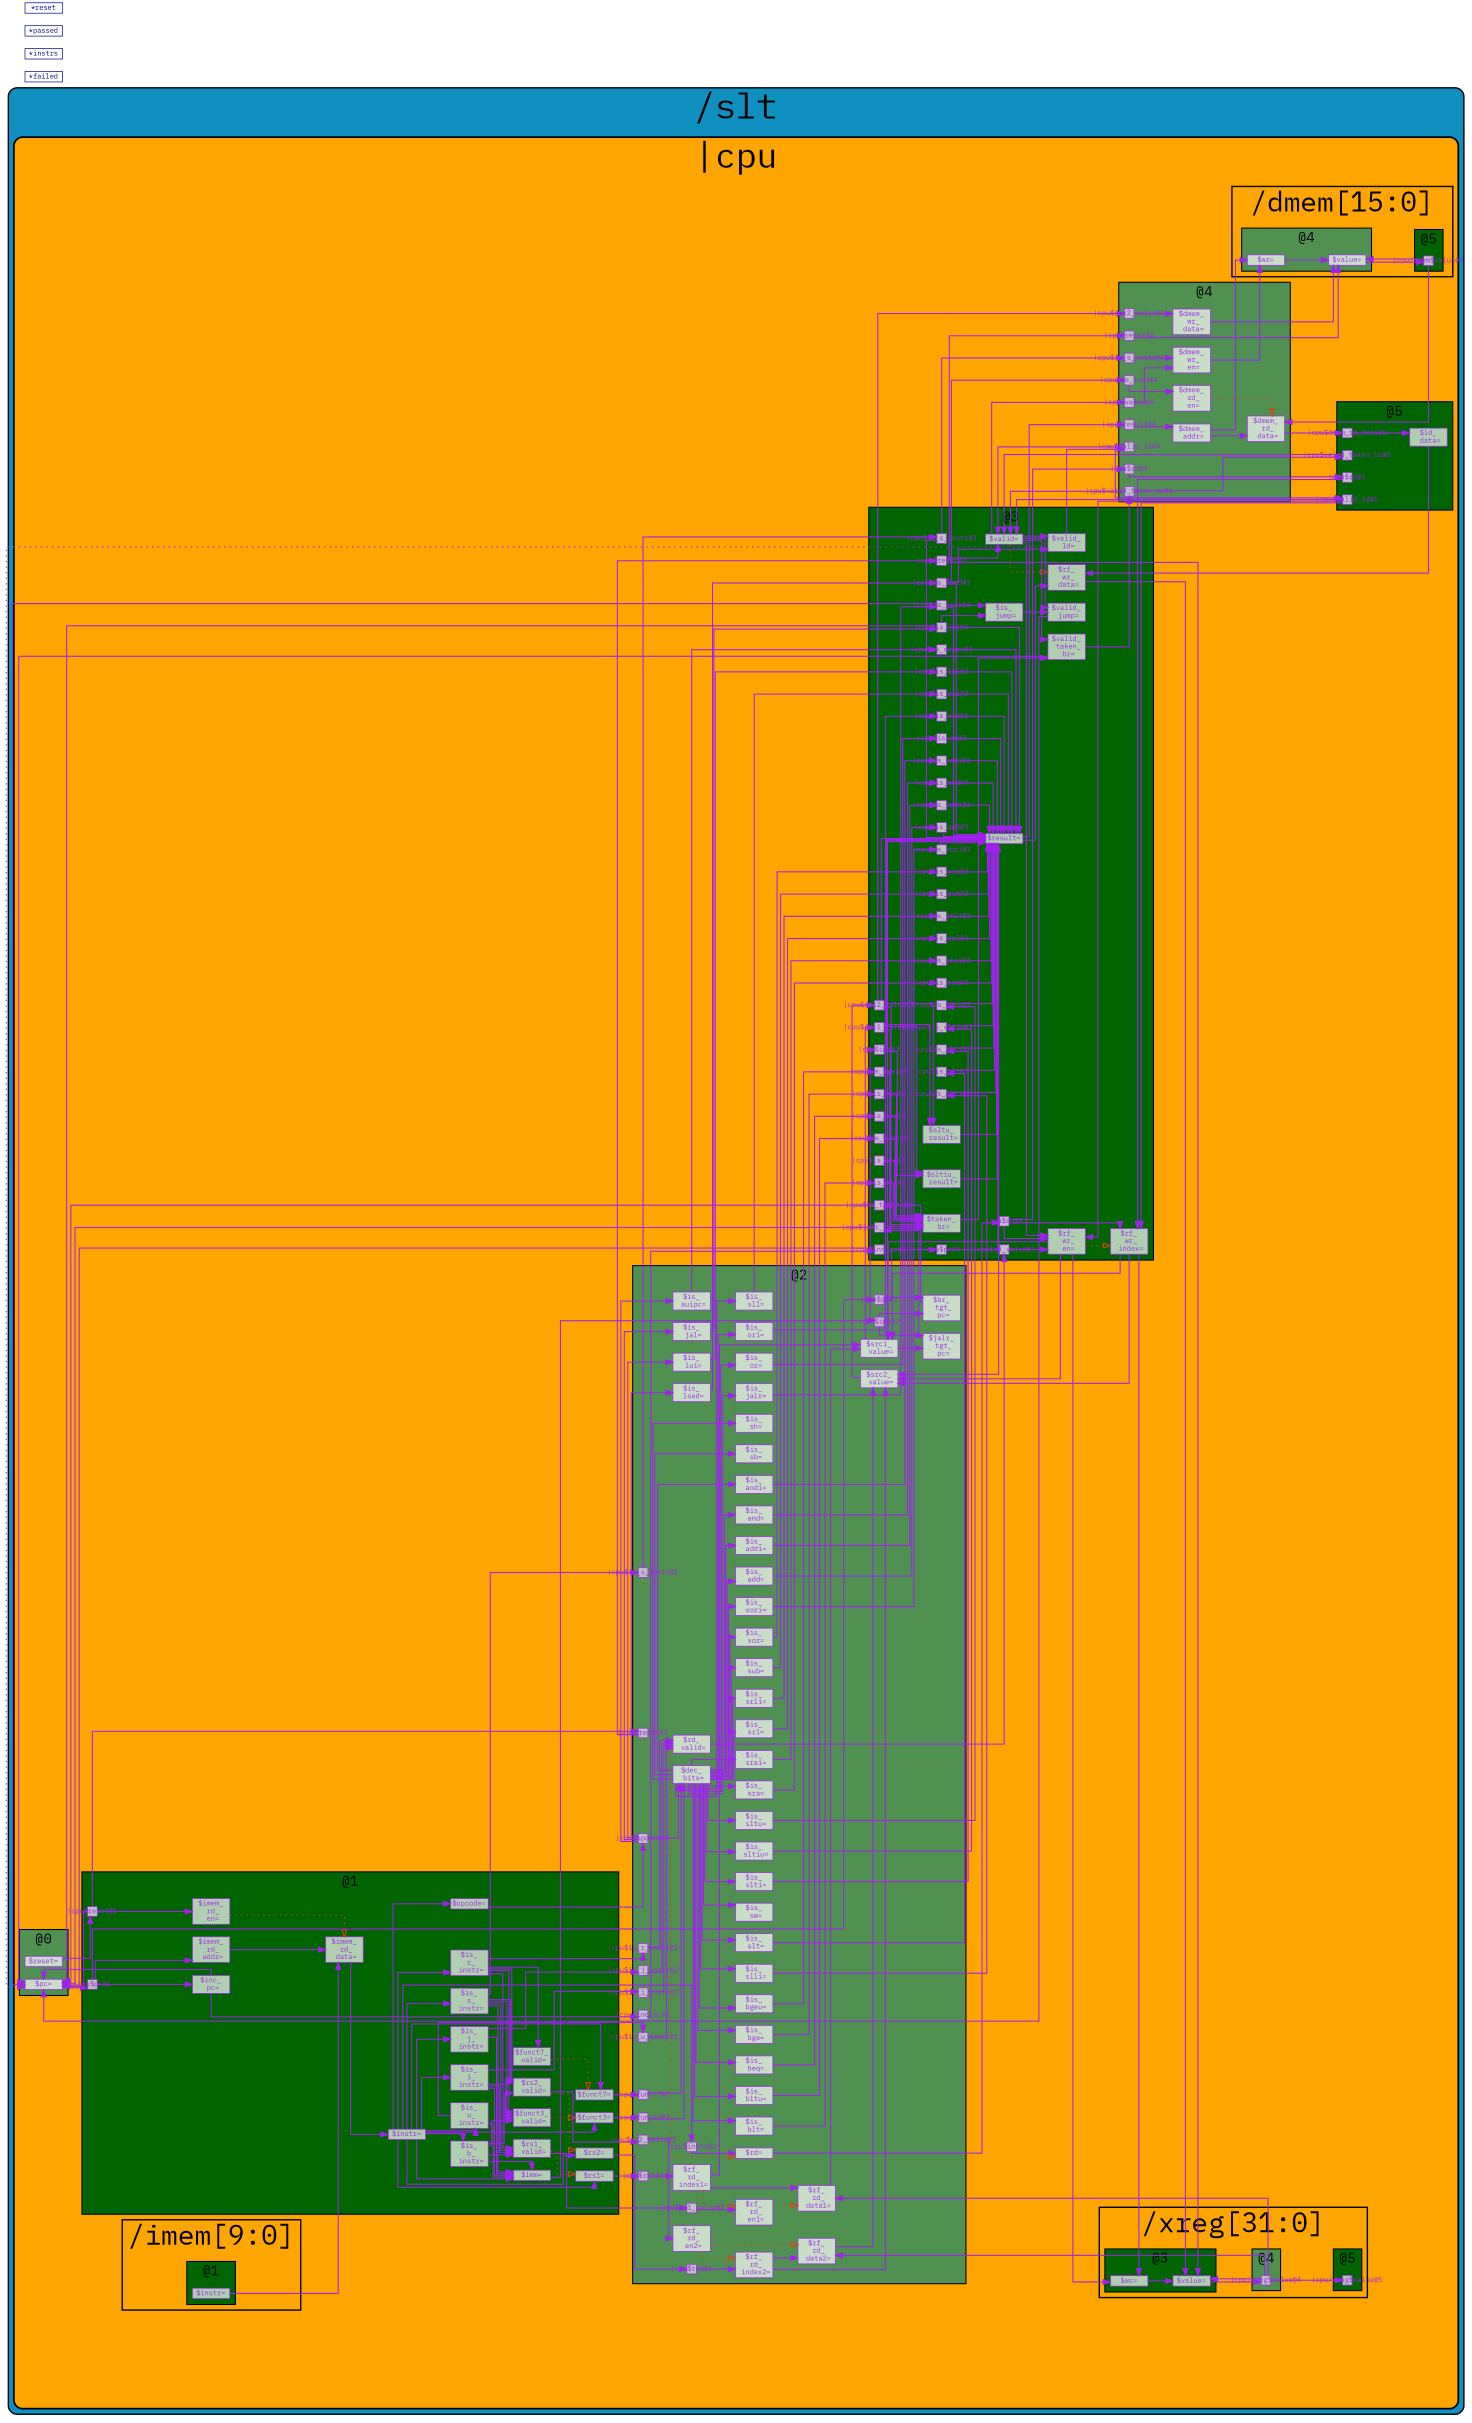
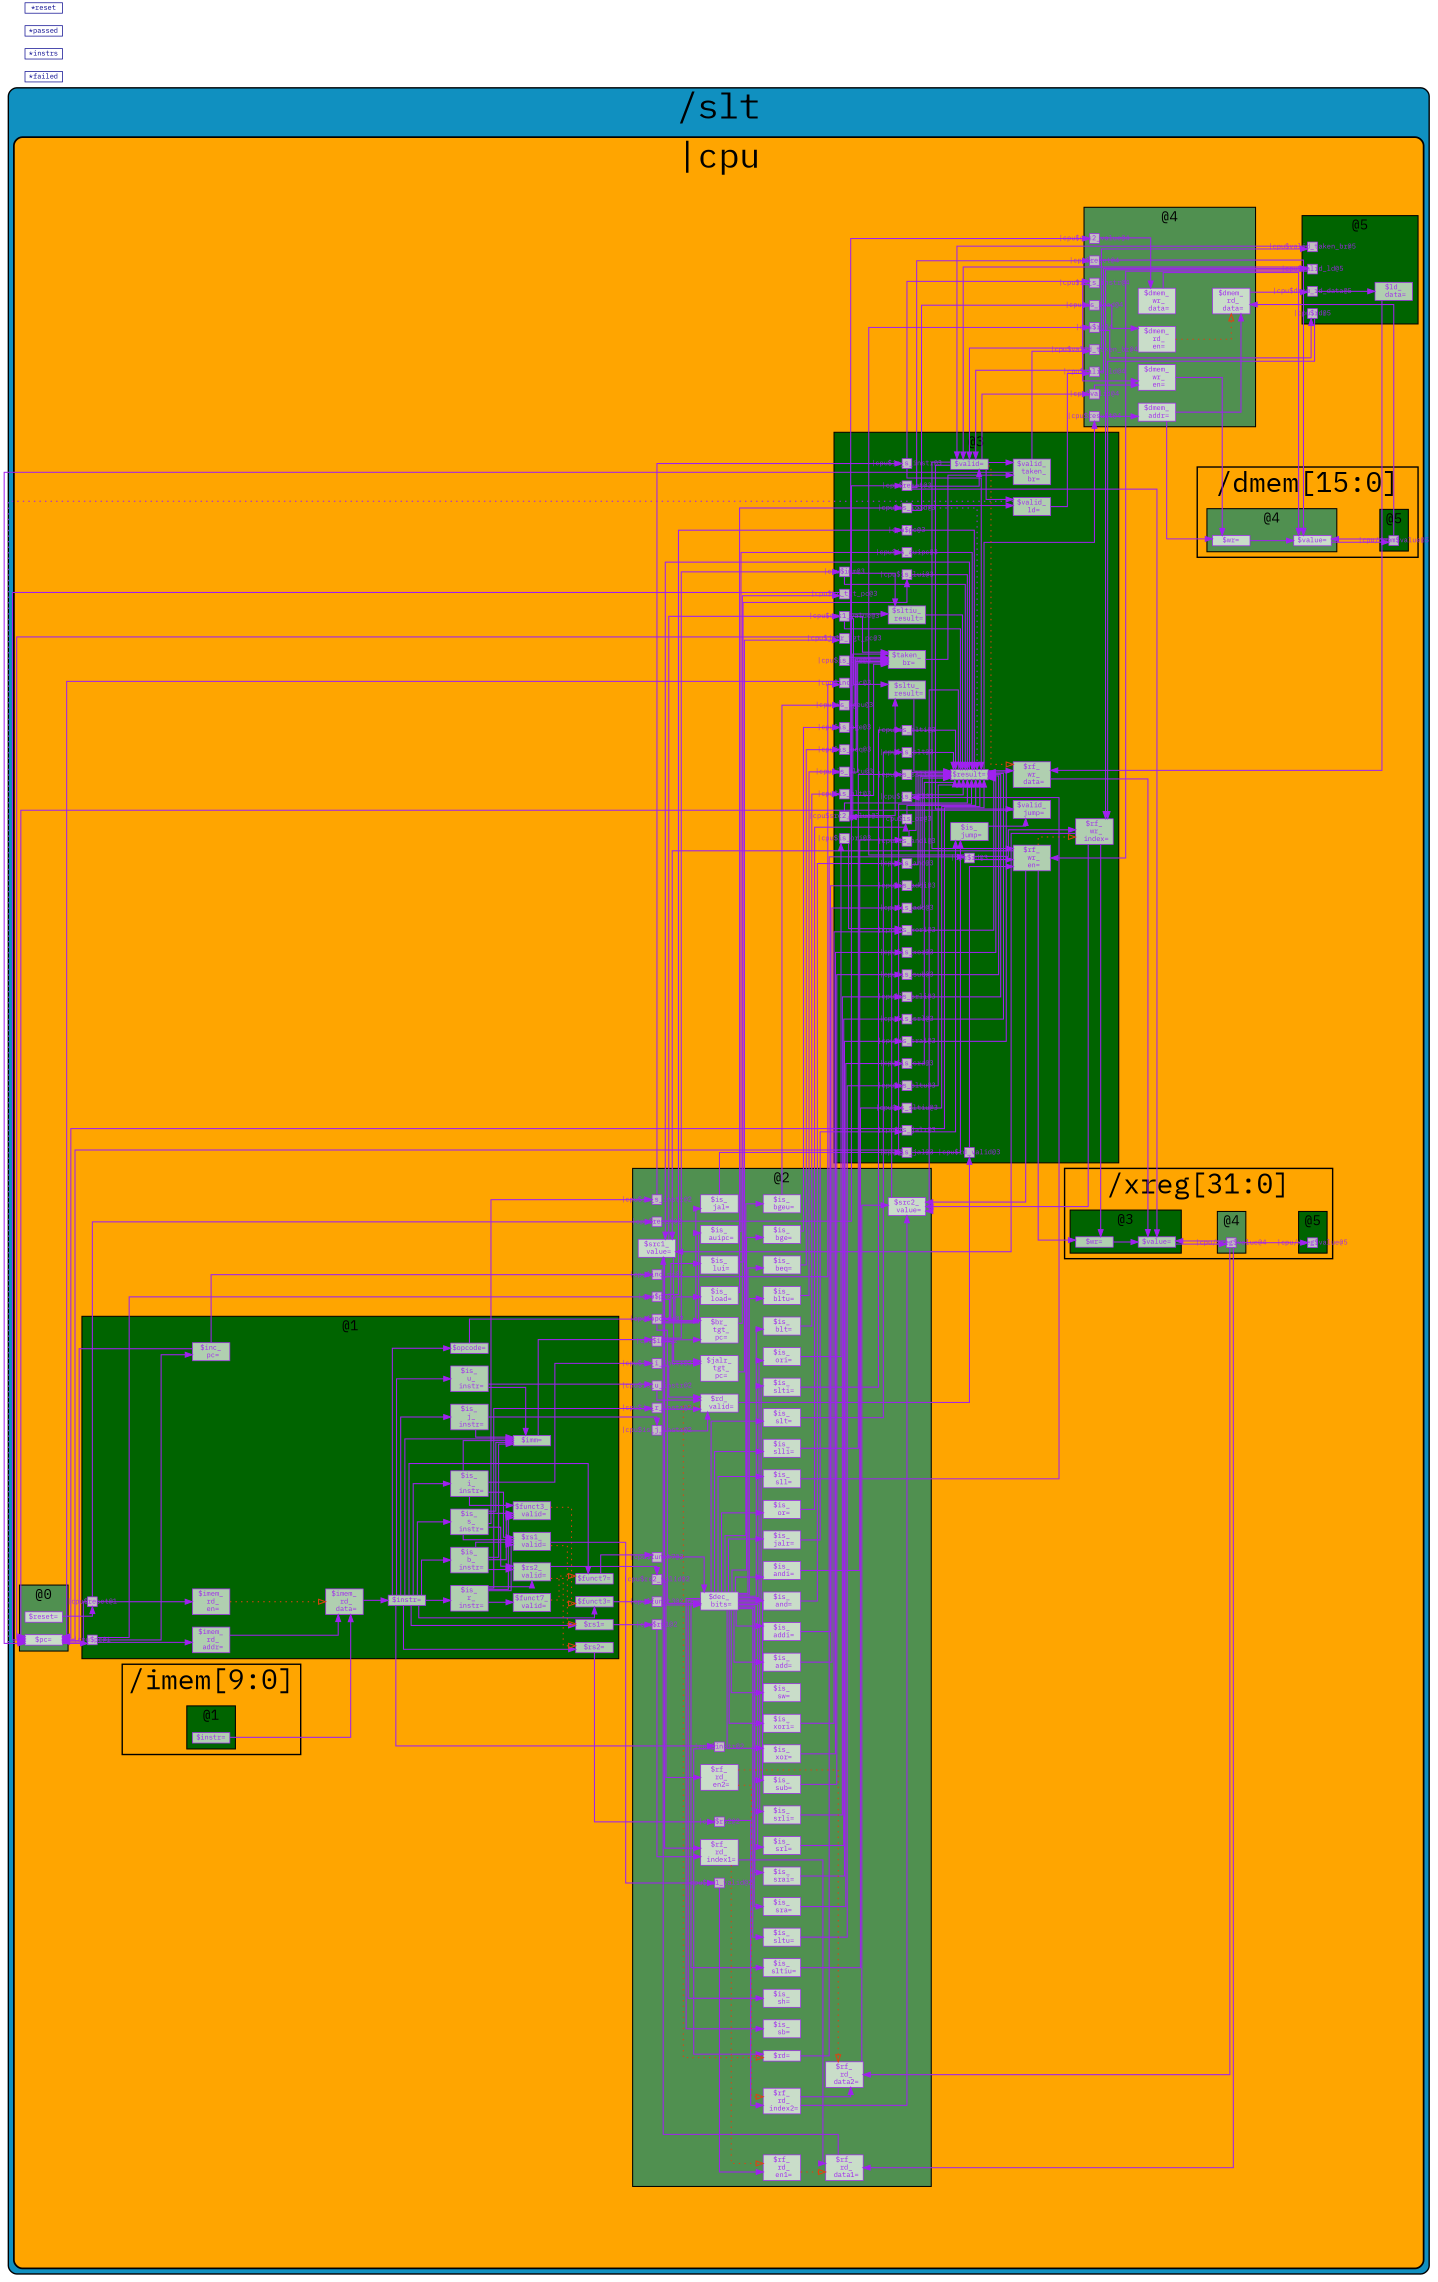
(956, 715) -> (977, 523)
(1004, 734) -> (849, 909)
(719, 1843) -> (665, 1567)
